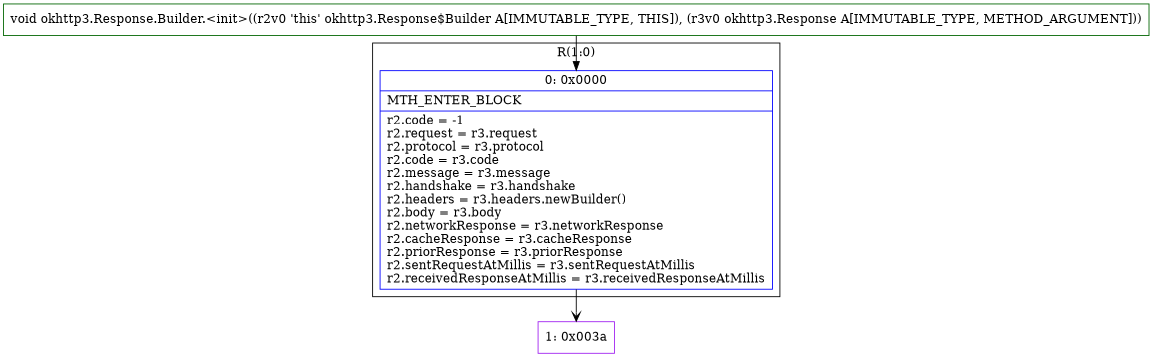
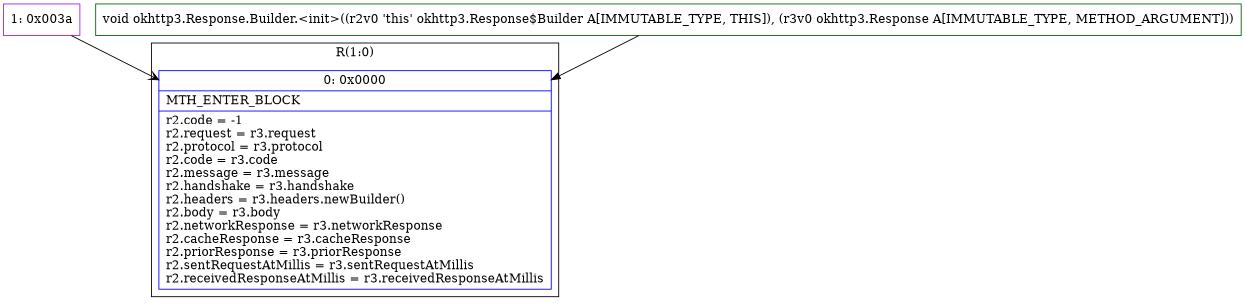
(576, 302) -> (111, 56)
